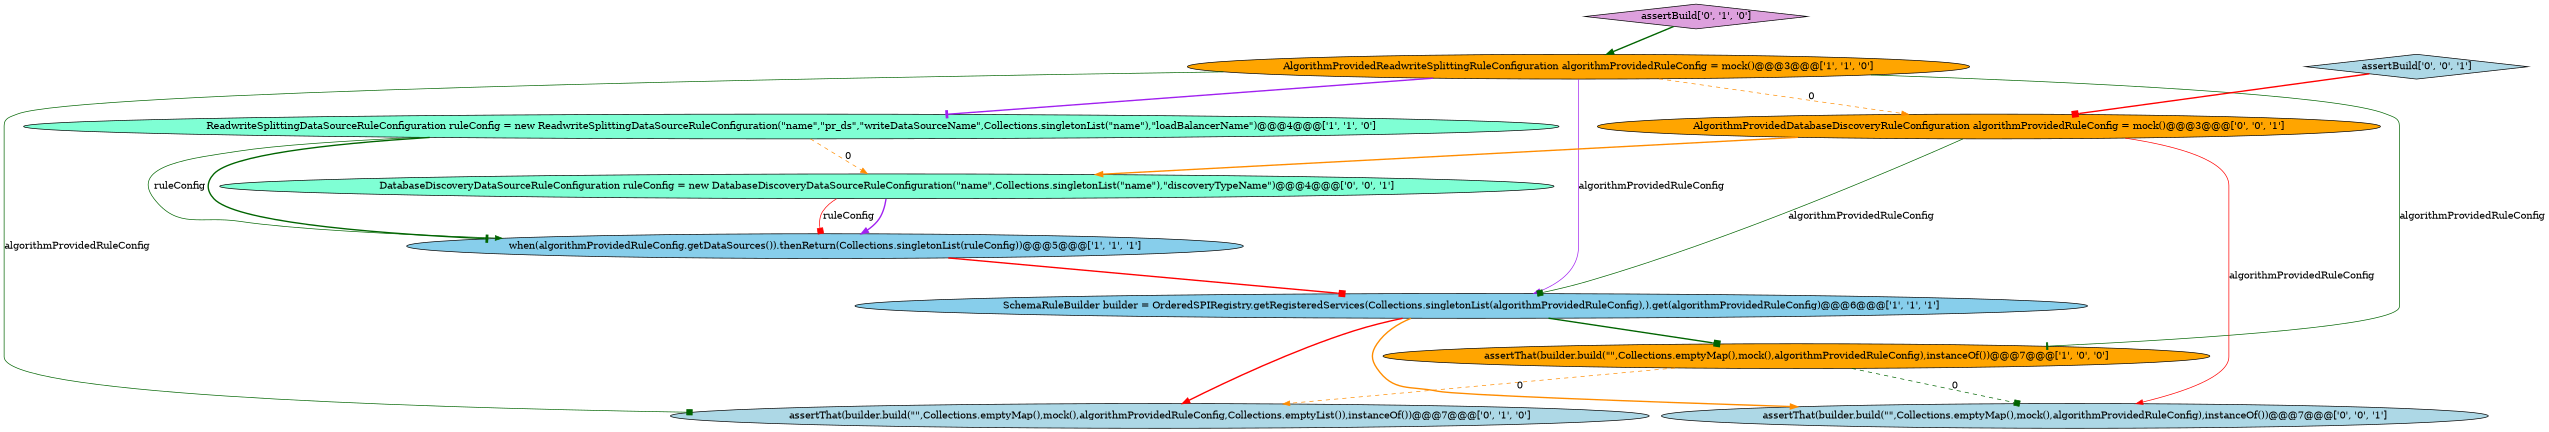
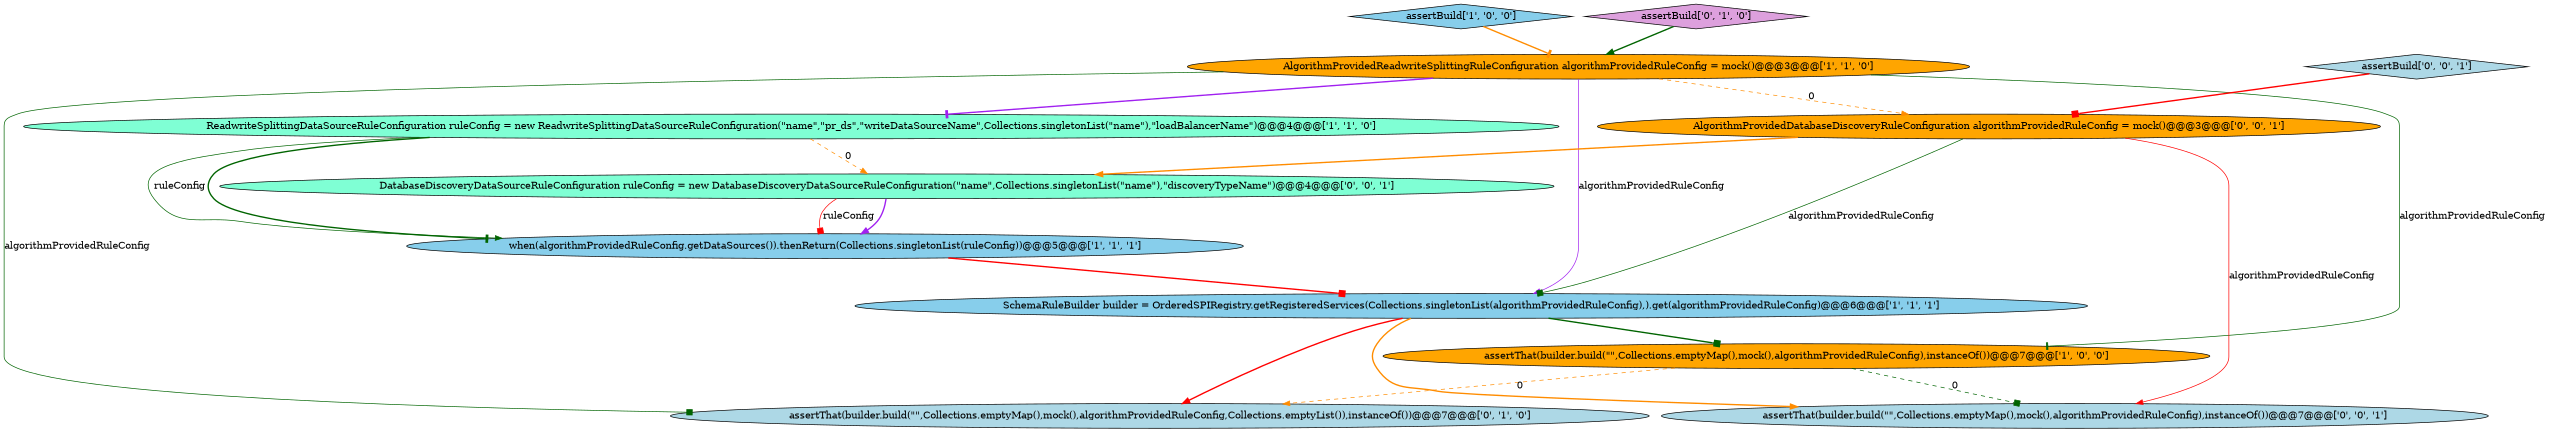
none -> (1461, 16)
